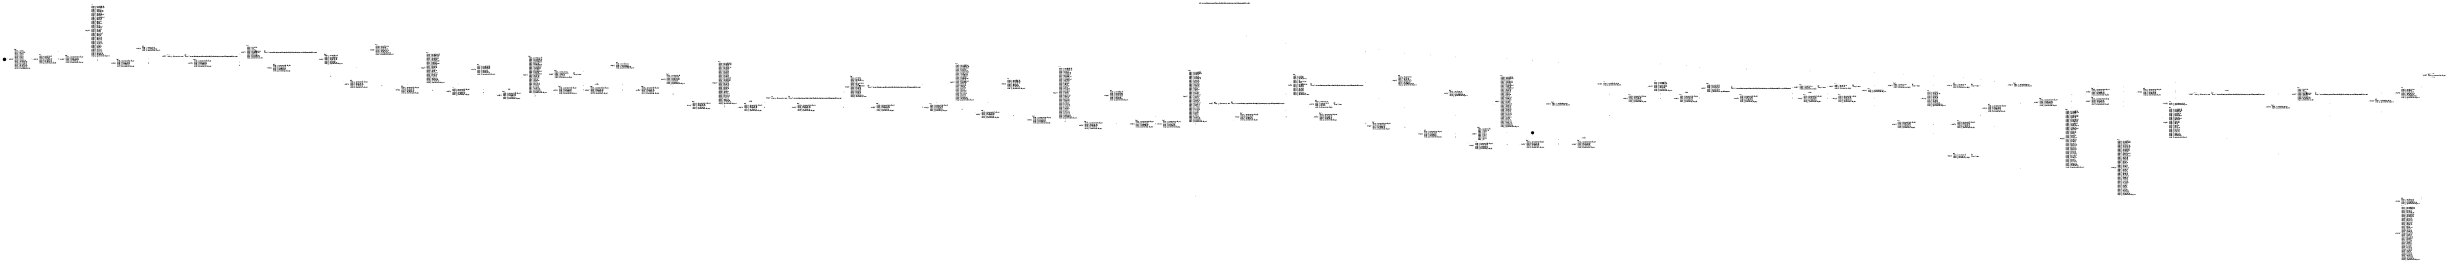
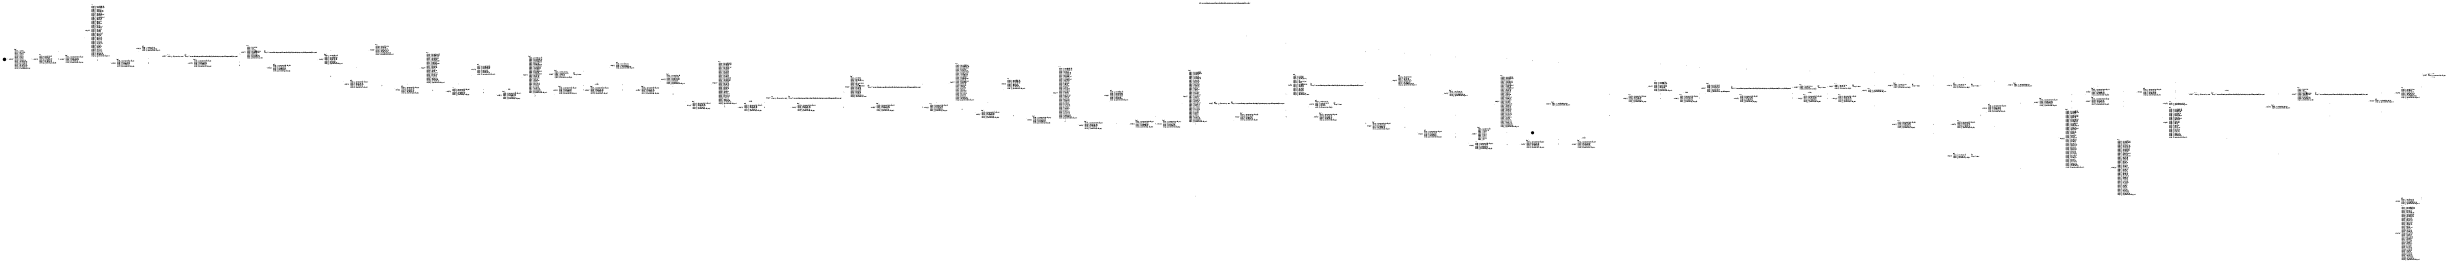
(1610, 84) -> none
(1934, 99) -> none
